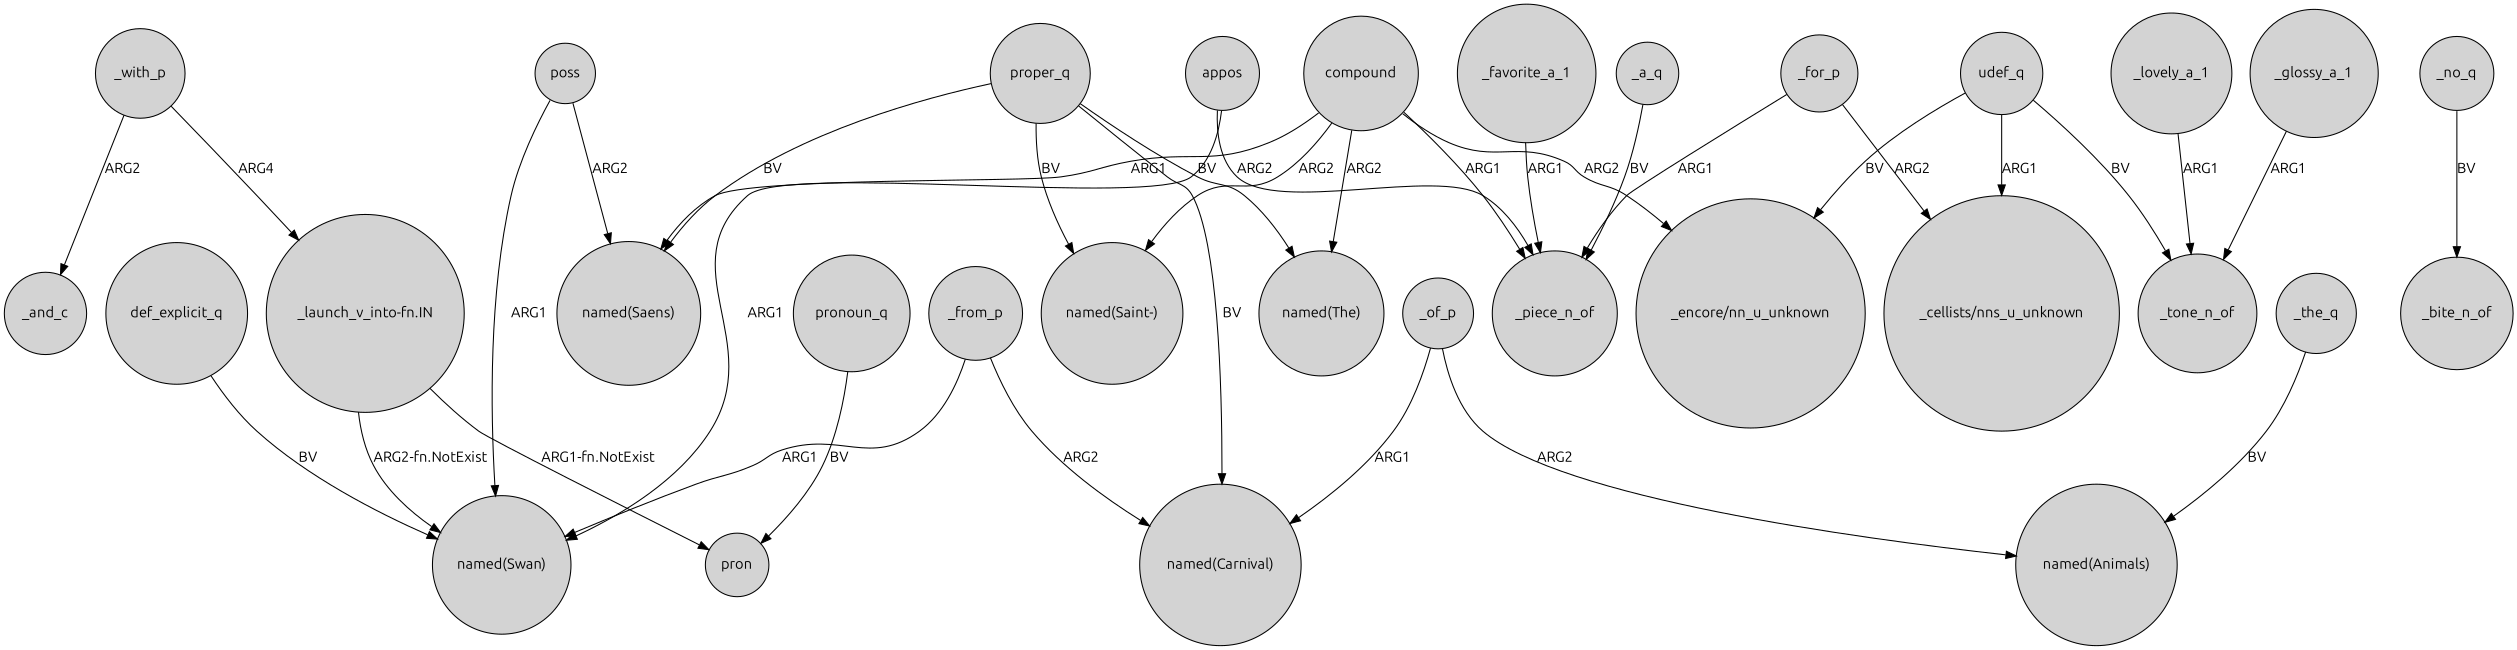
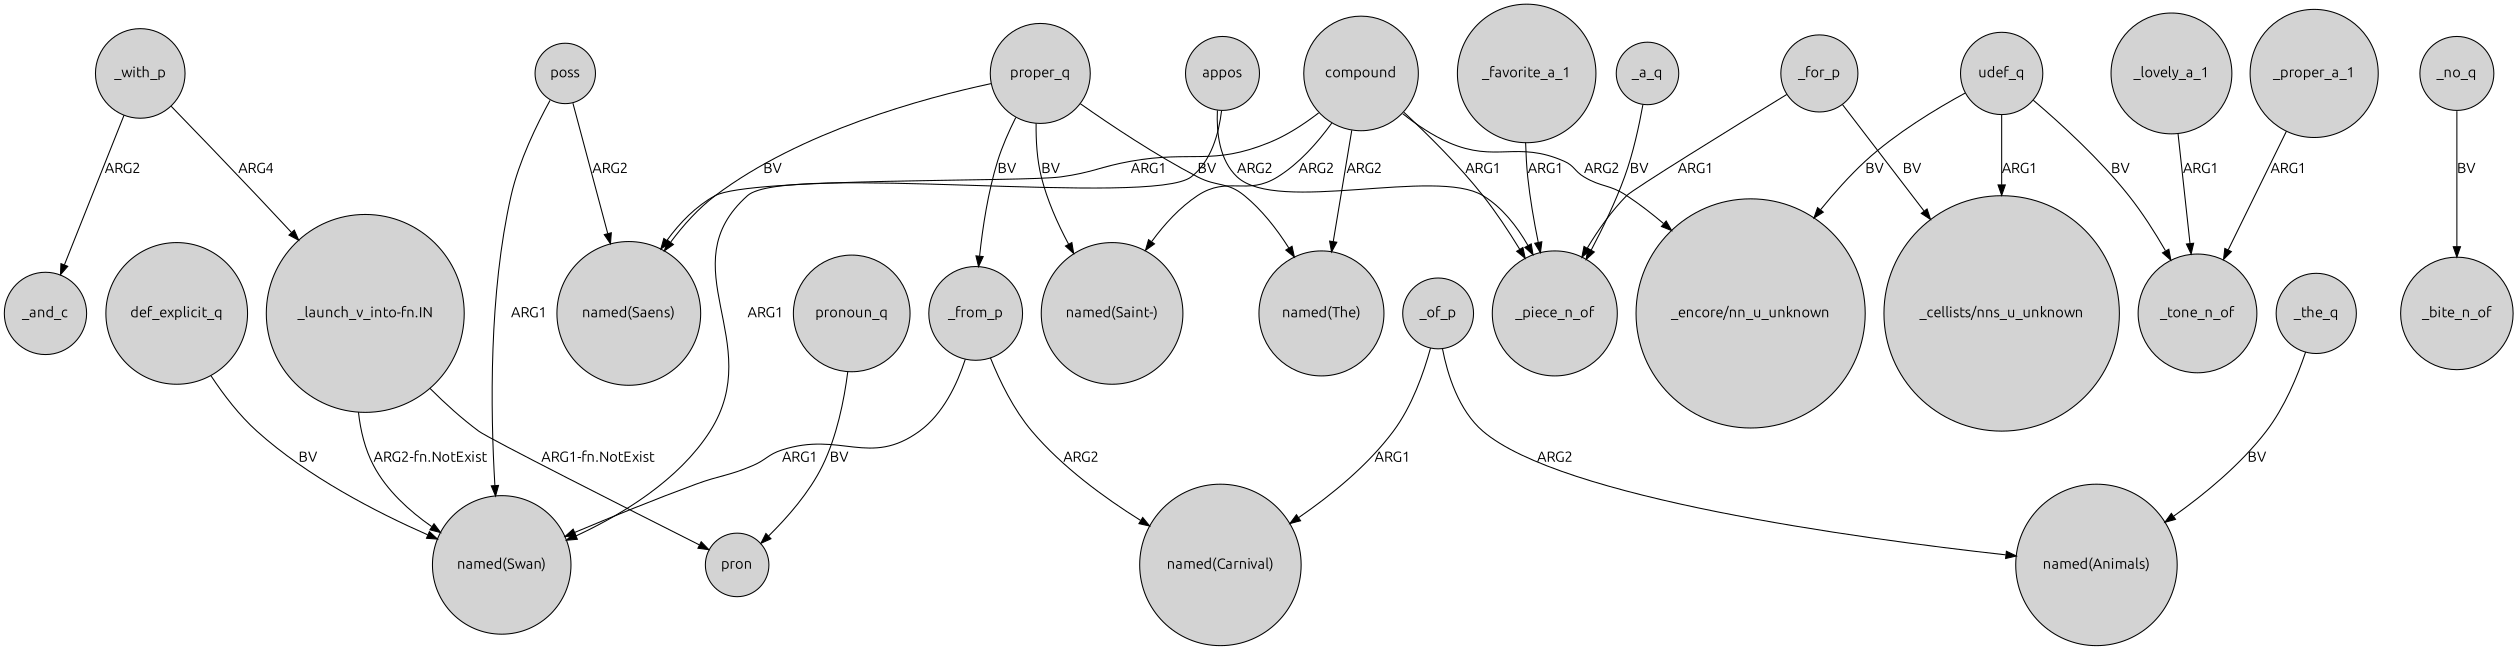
(2314, 73) -> (2314, 73)
(1913, 169) -> (1913, 169)
(1210, 261) -> (989, 195)
